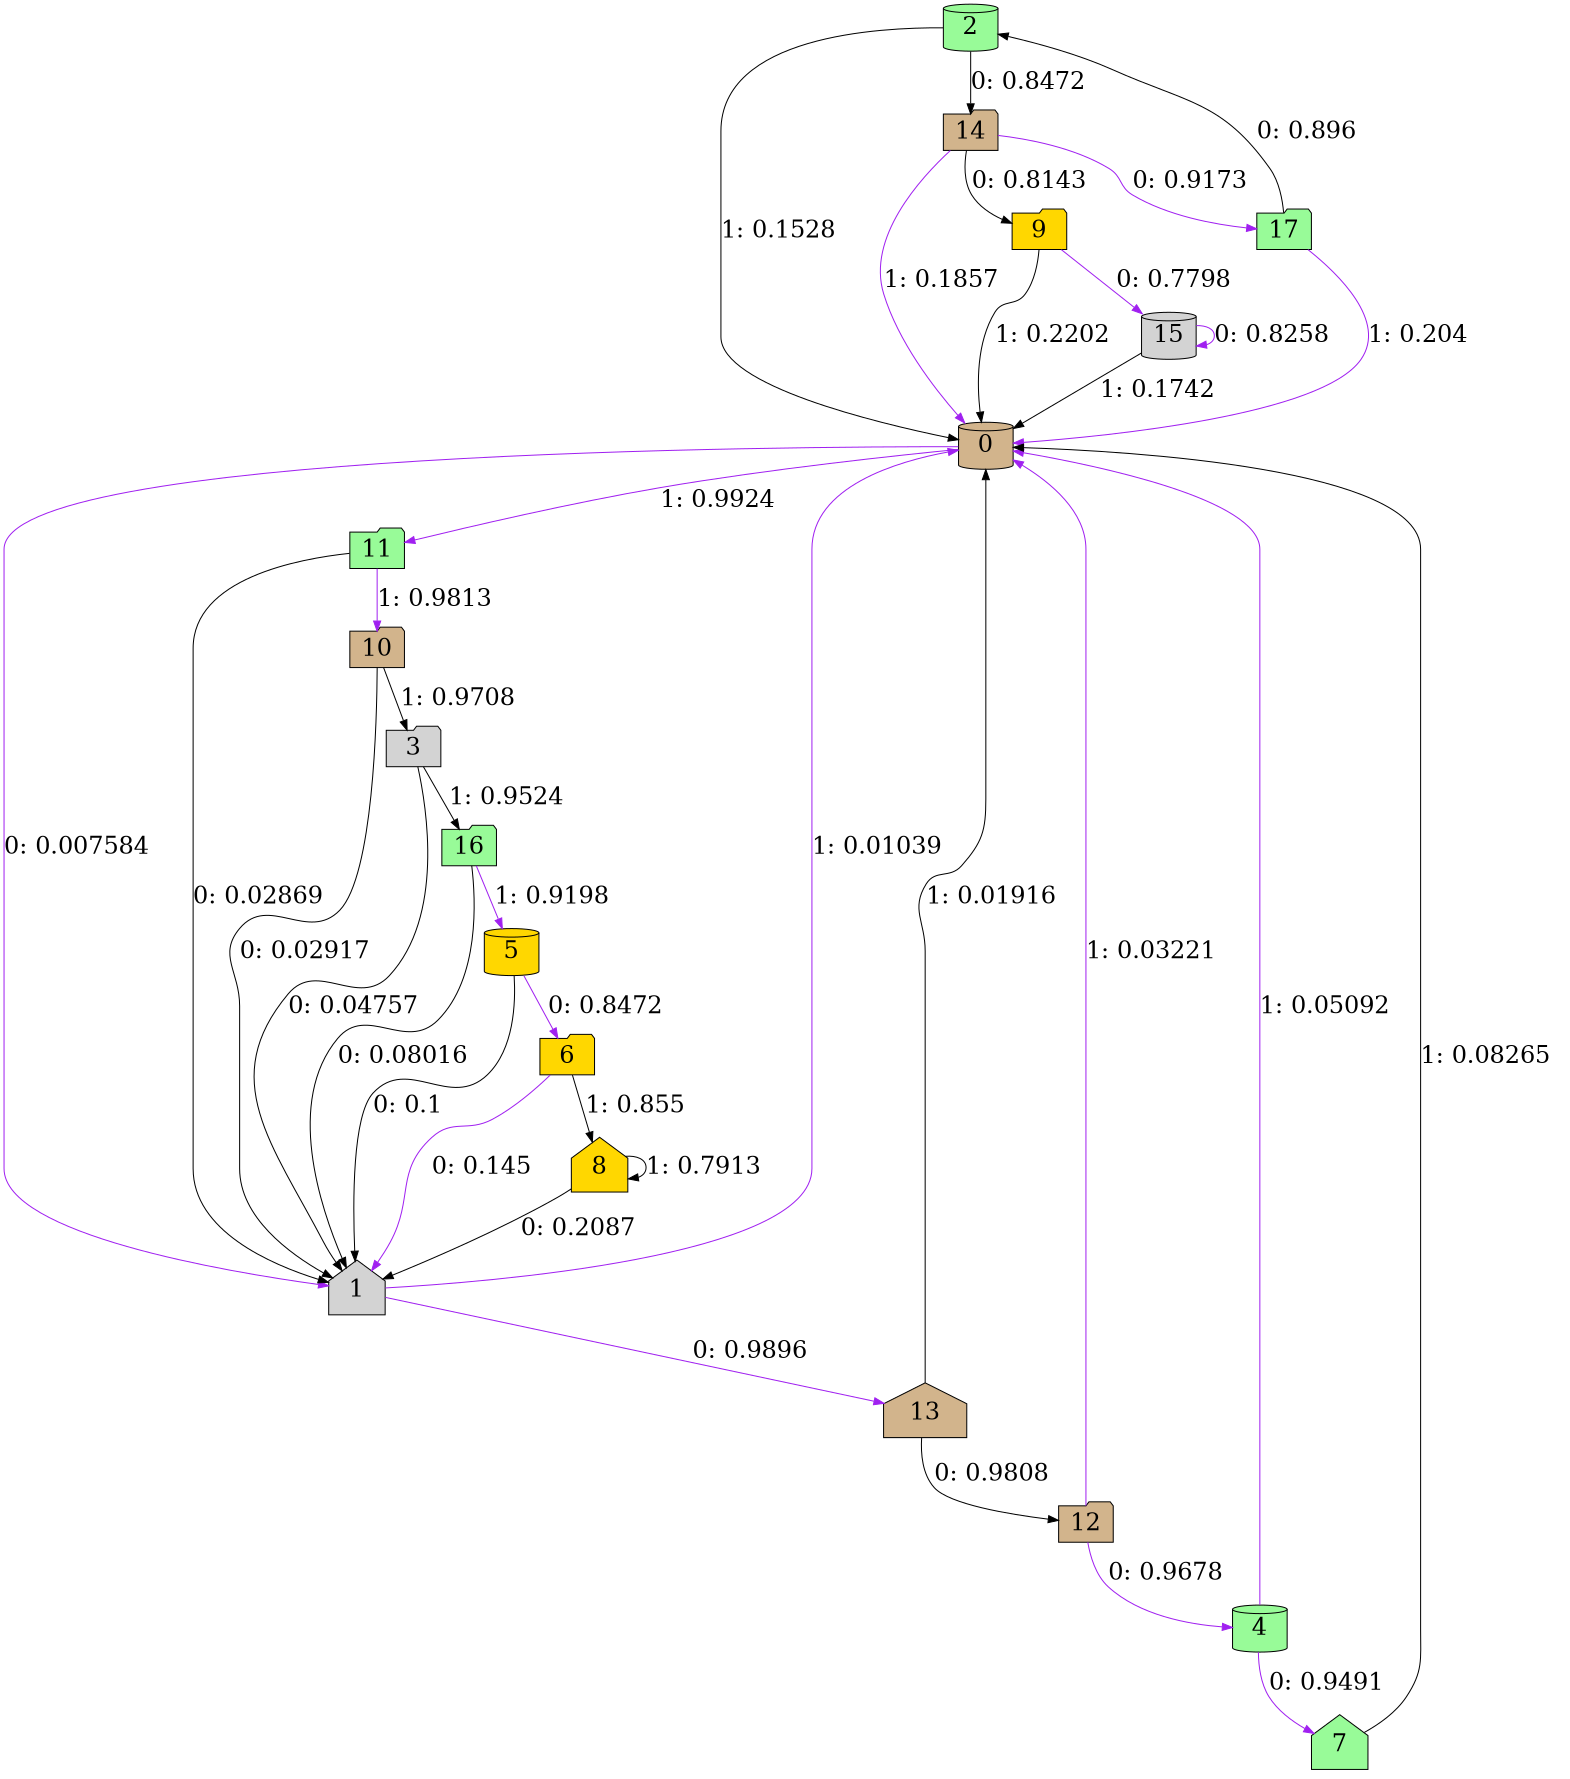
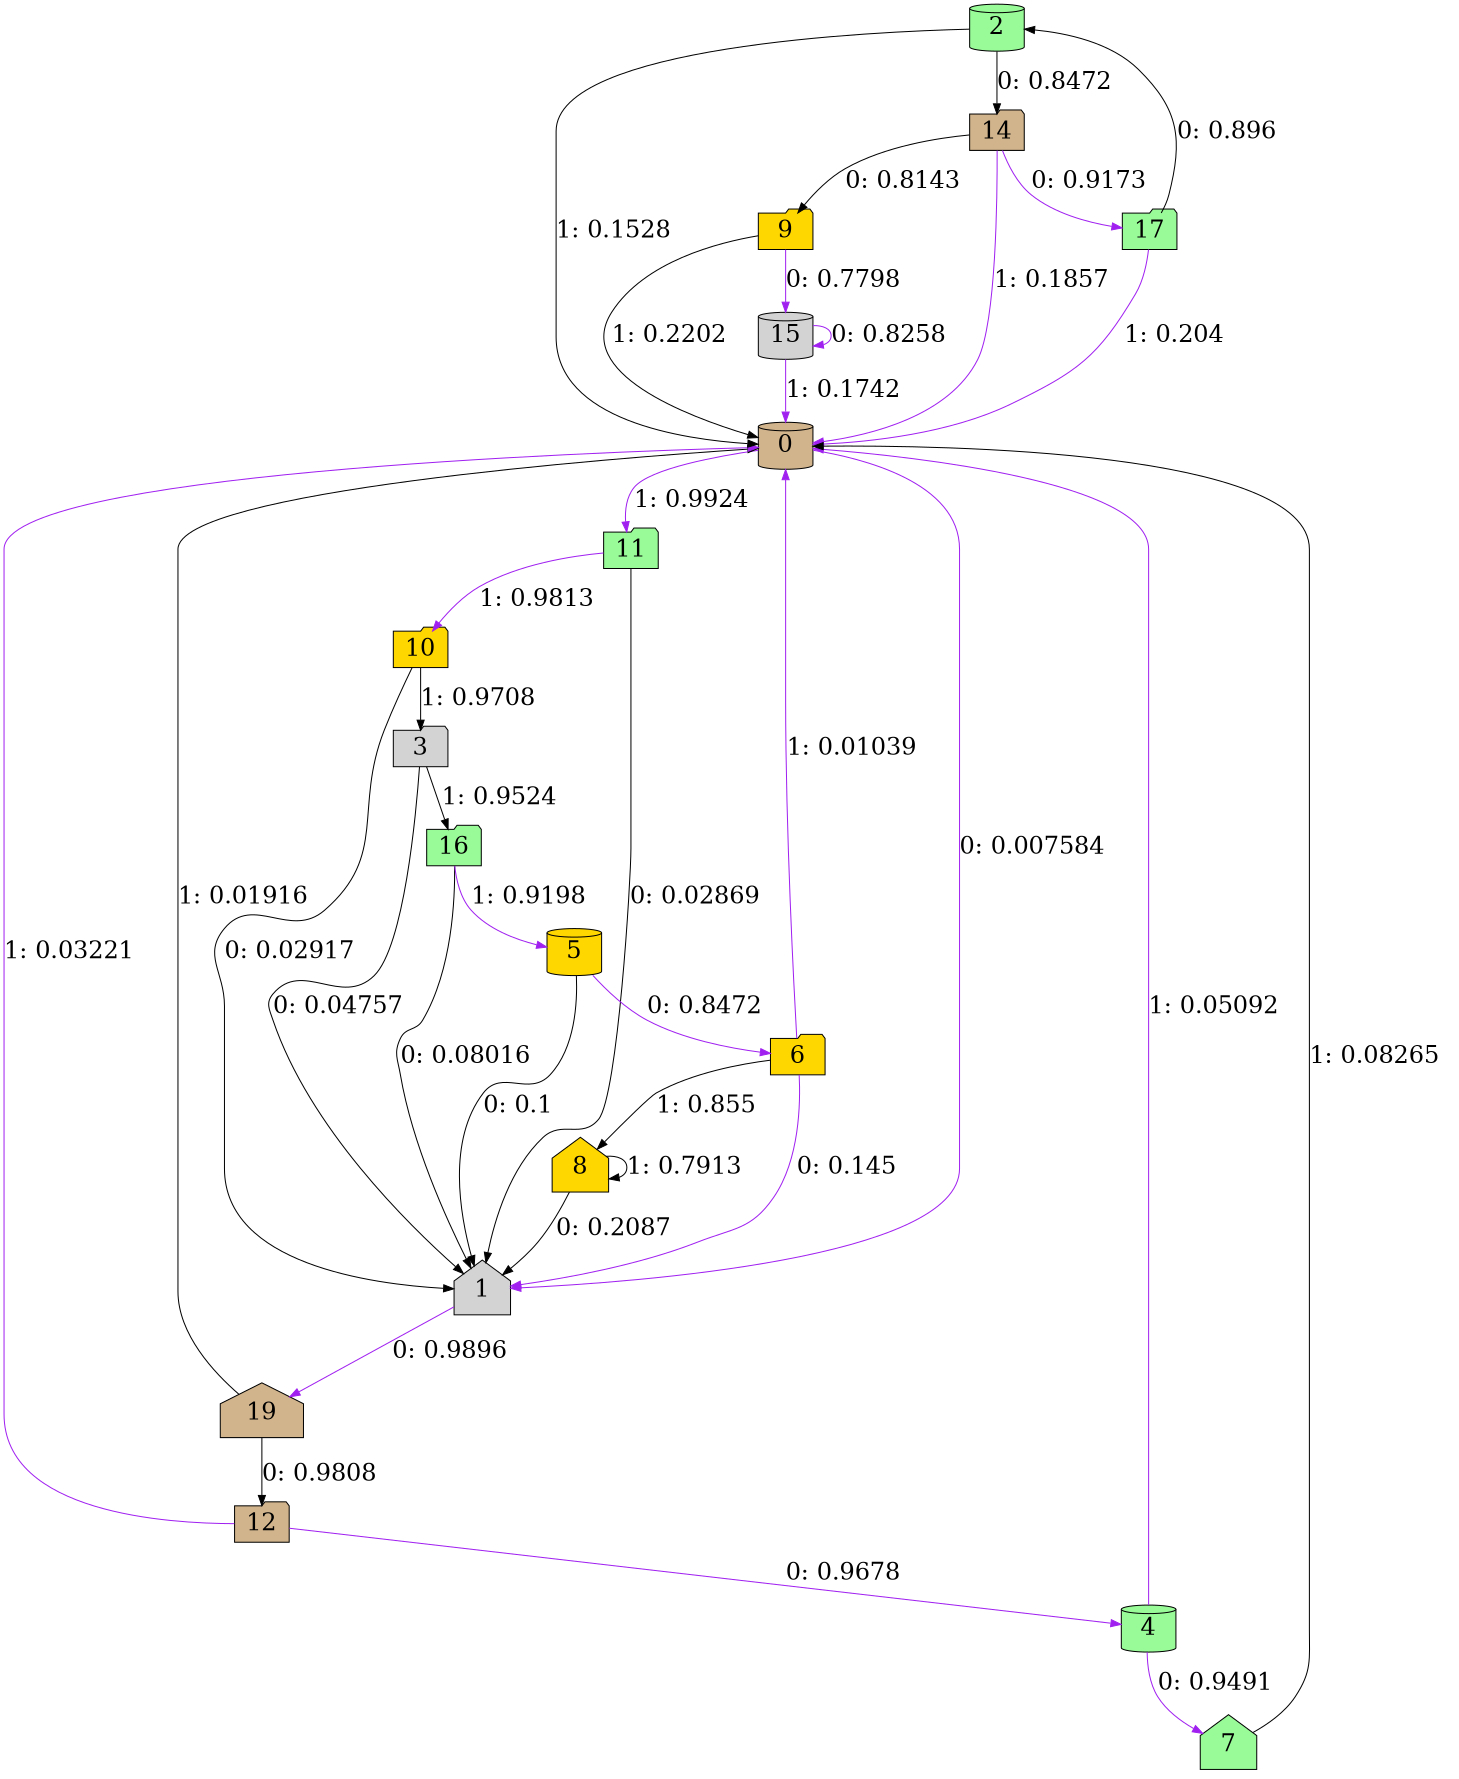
(1082, 388) -> (786, 386)
(377, 649) -> (421, 649)
(812, 999) -> (786, 759)
(925, 1413) -> (262, 1413)
